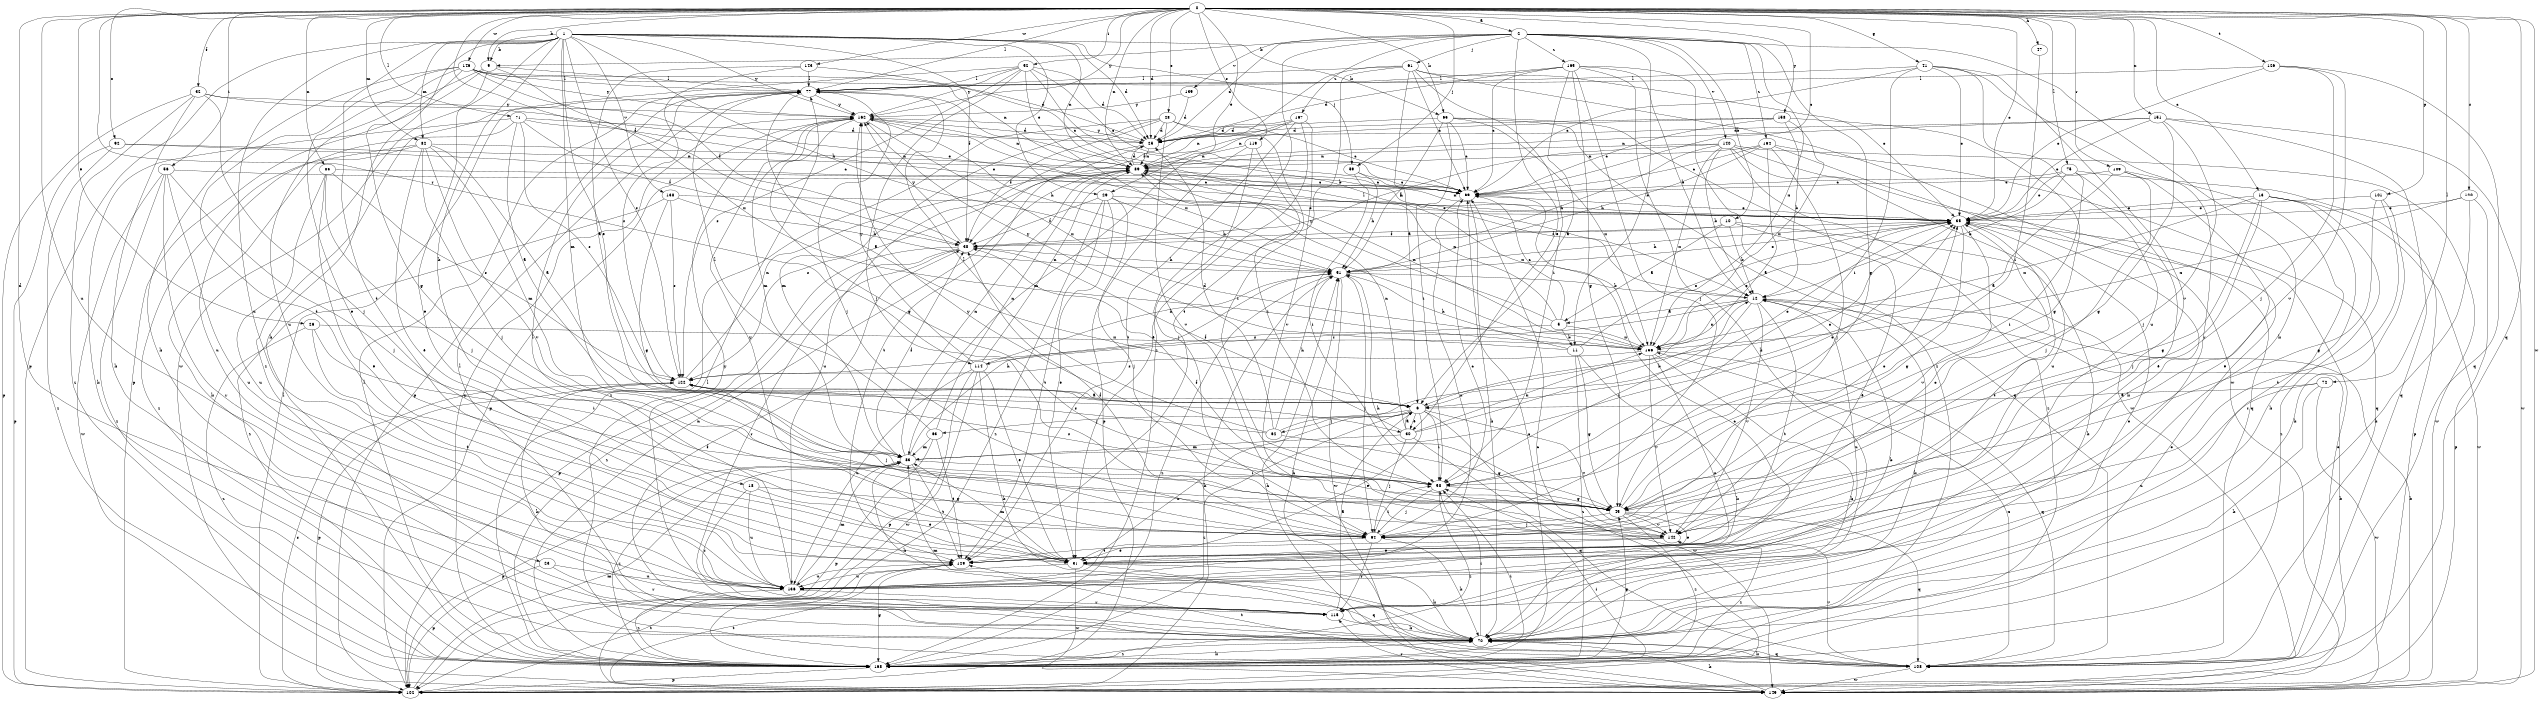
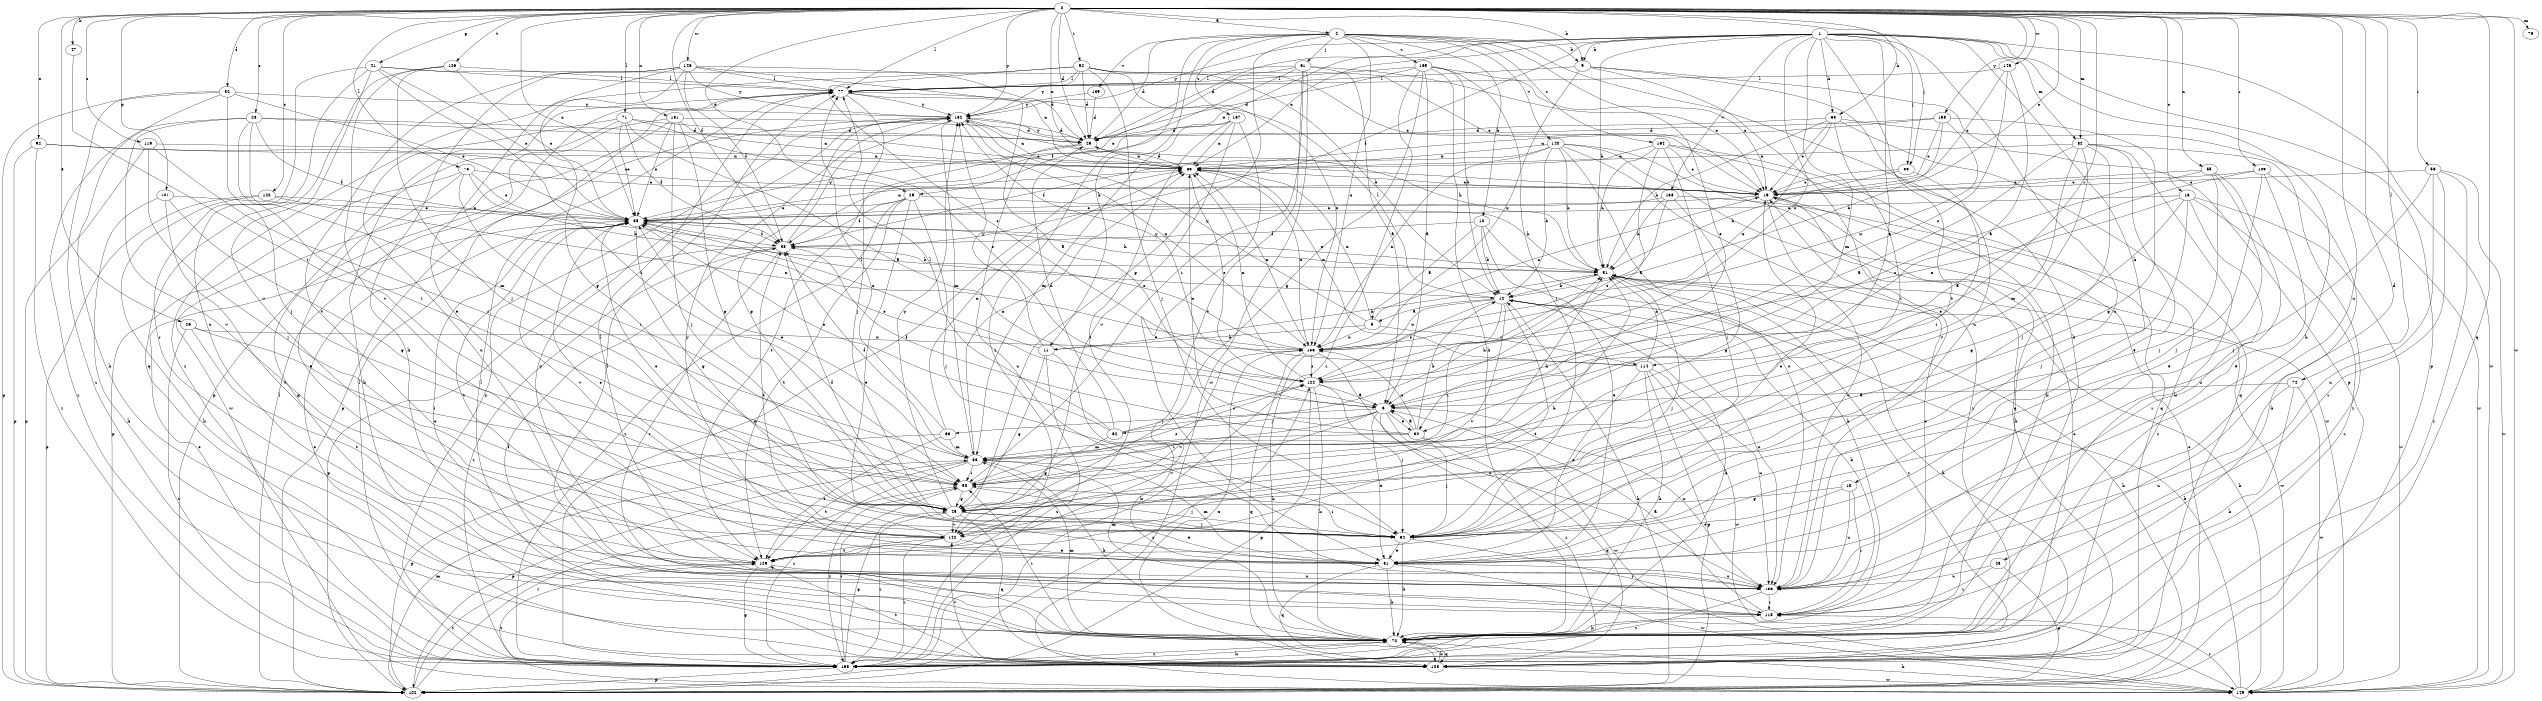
none -> (2531, 34)
(1467, 195) -> (1766, 195)
(2072, 458) -> (1793, 361)
